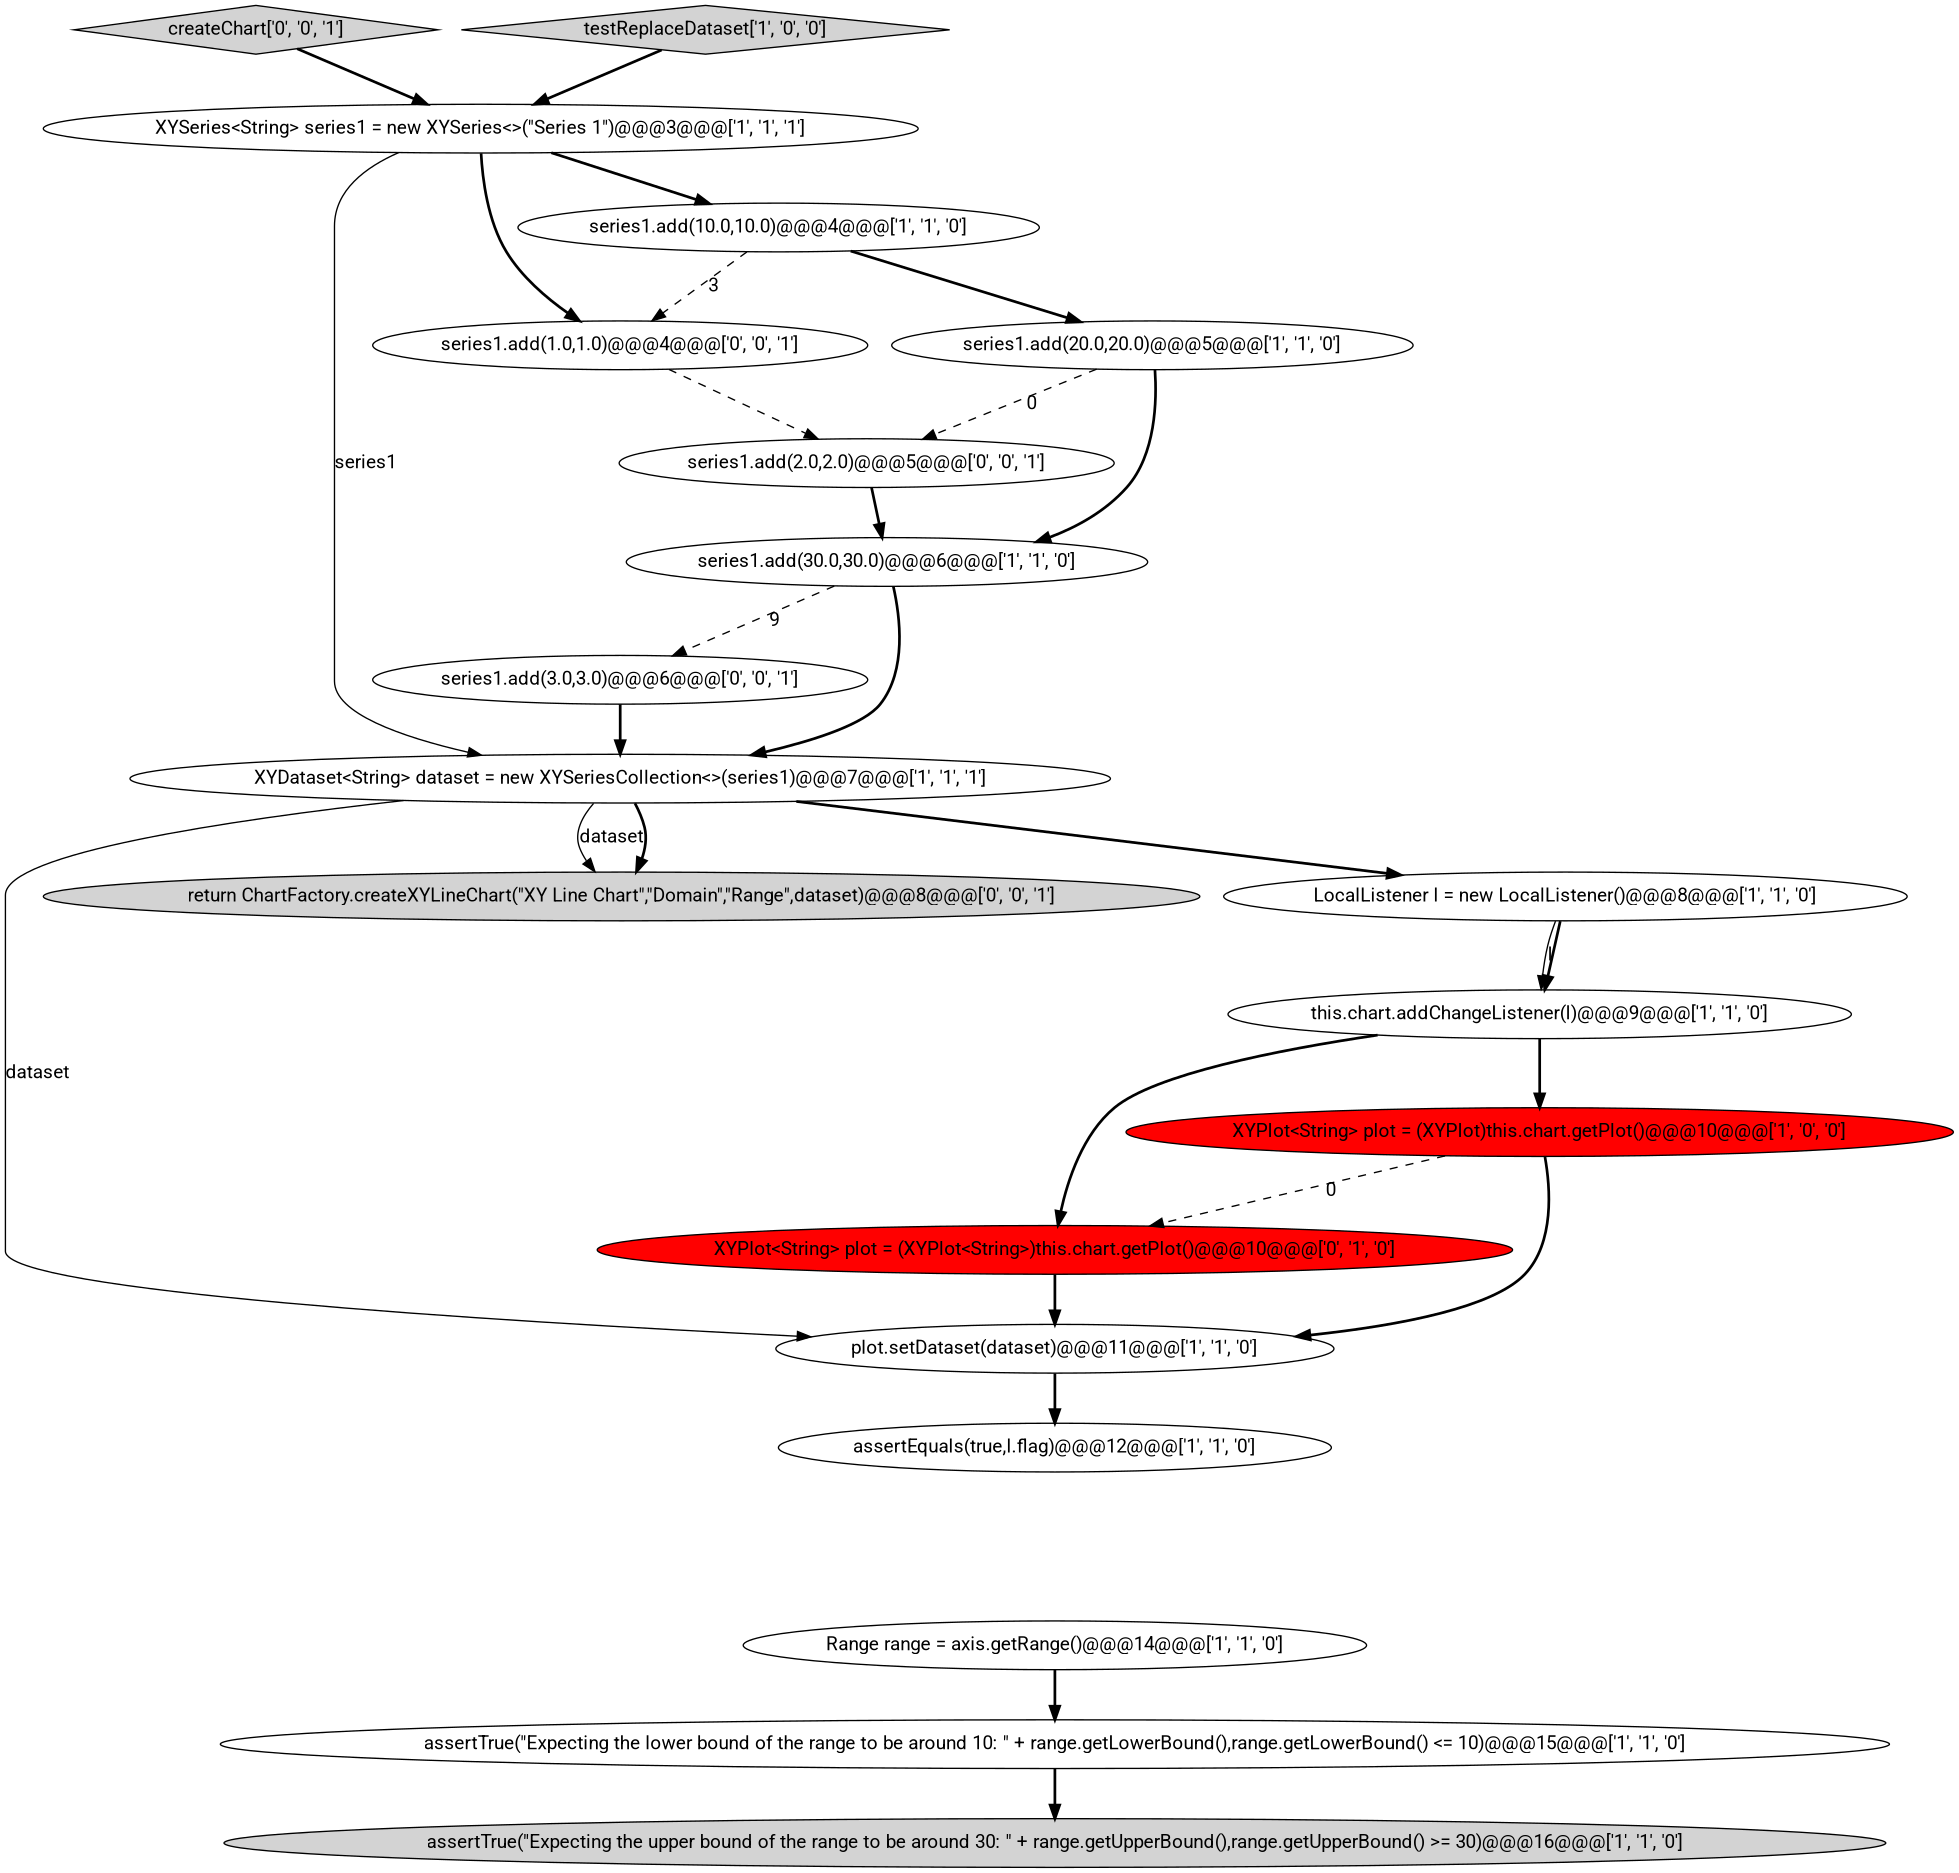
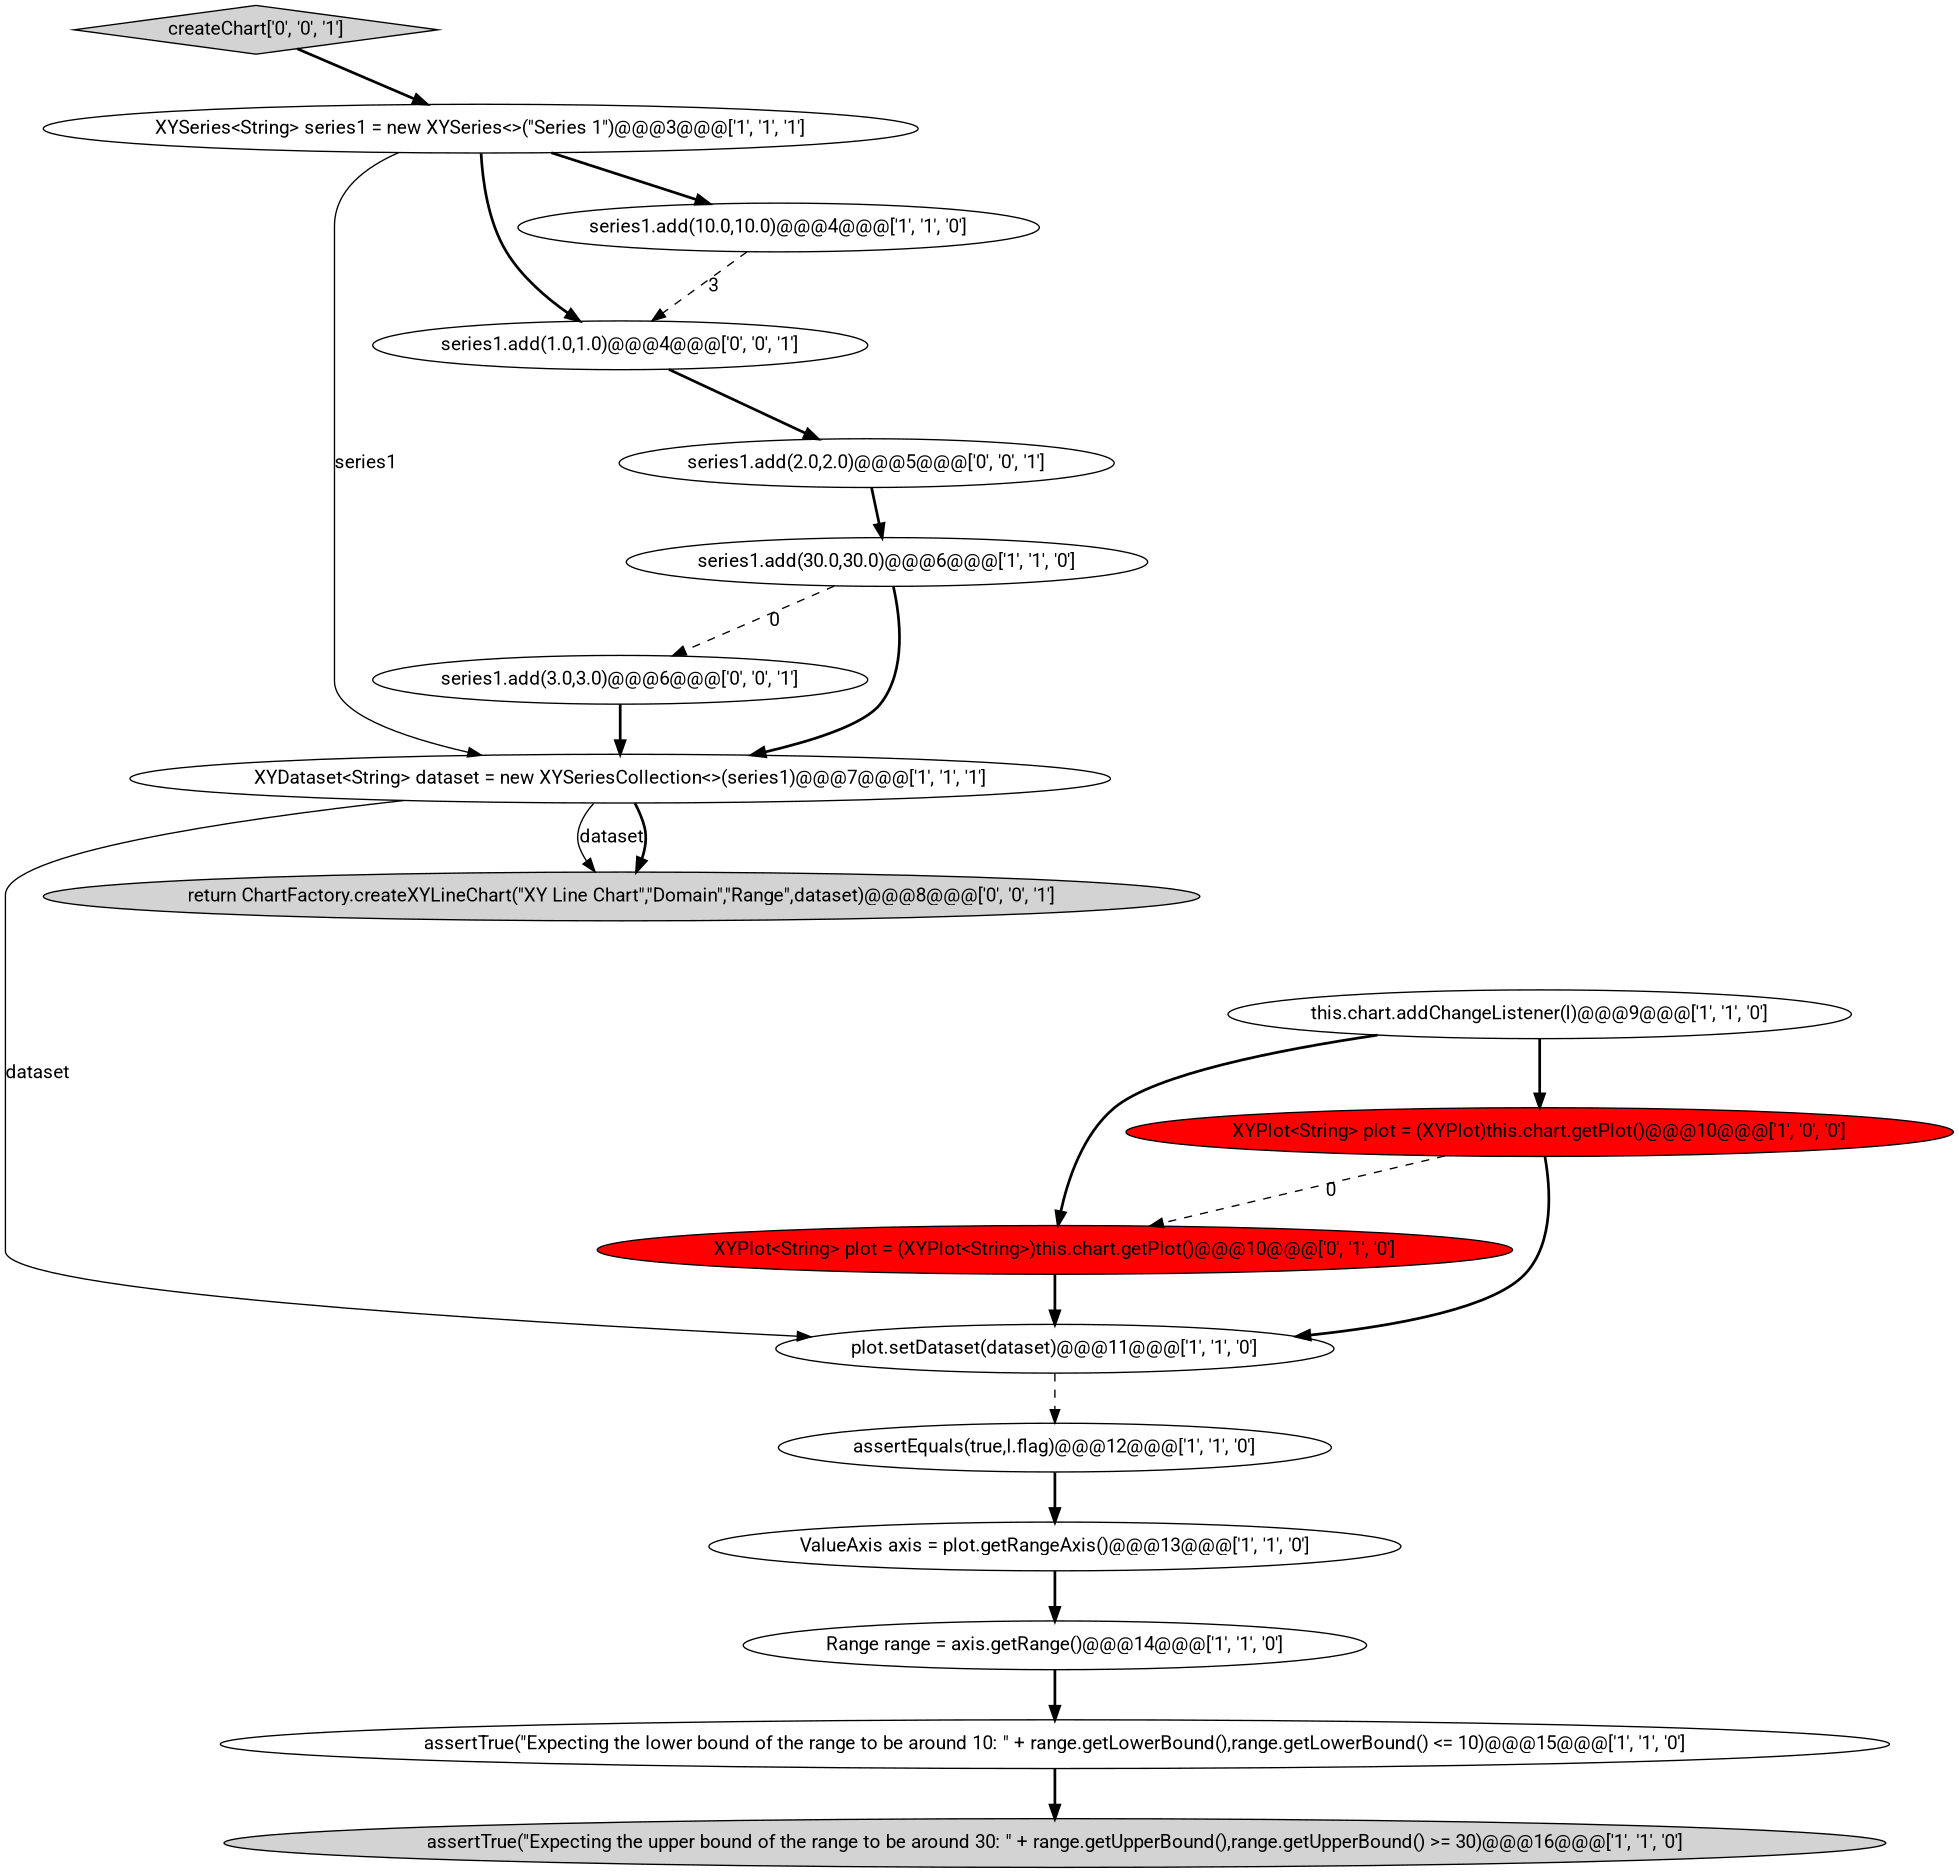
(706, 30) -> none
(1152, 345) -> none
(737, 401) -> (737, 401)
(775, 621) -> (775, 621)
(1565, 896) -> none
(1055, 1391) -> (1055, 1391)
none -> (1055, 1546)
